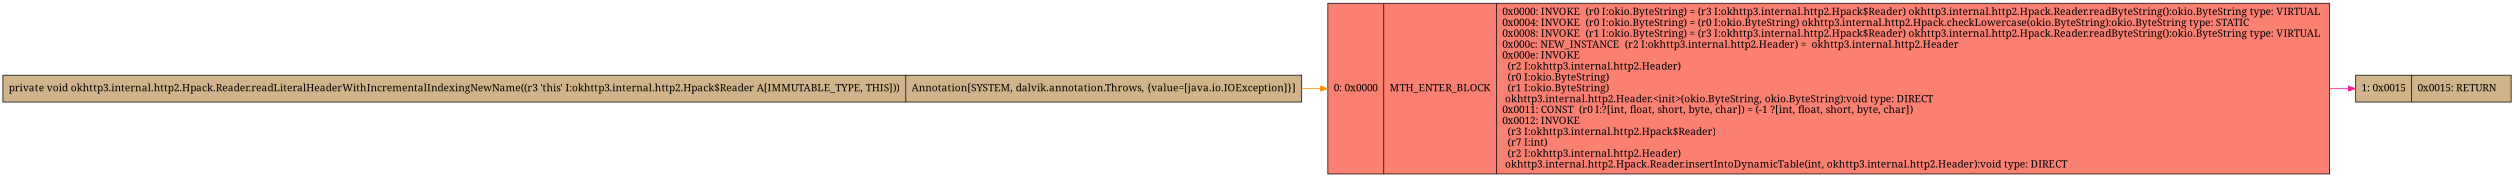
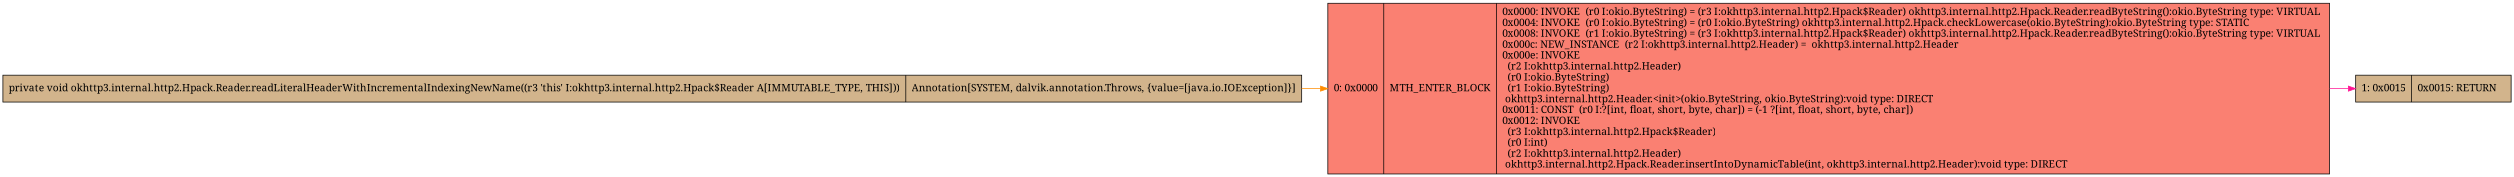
(1525, 143) -> (1525, 143)
